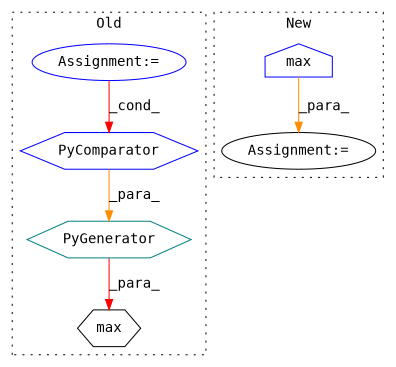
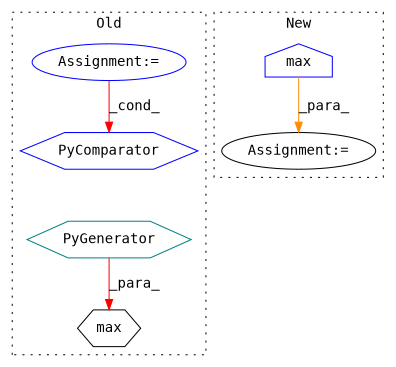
(109, 190) -> none
